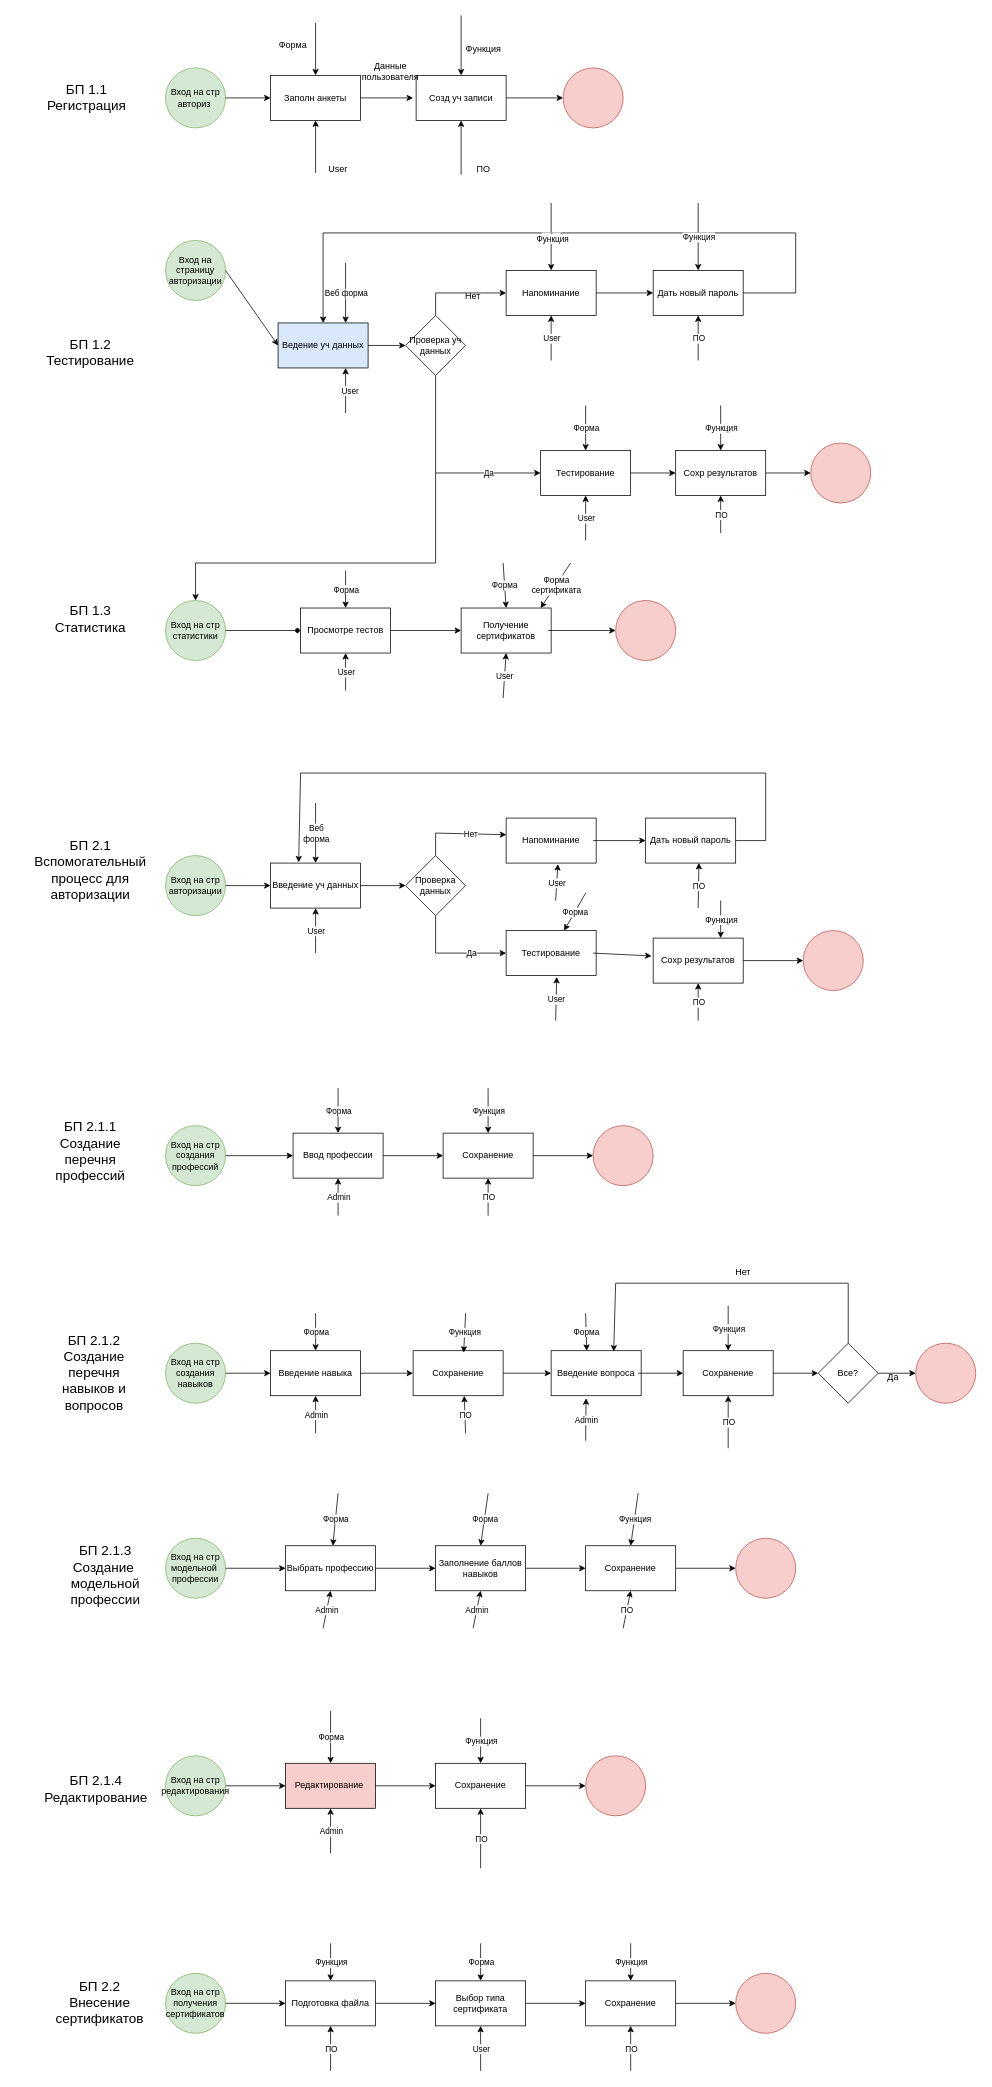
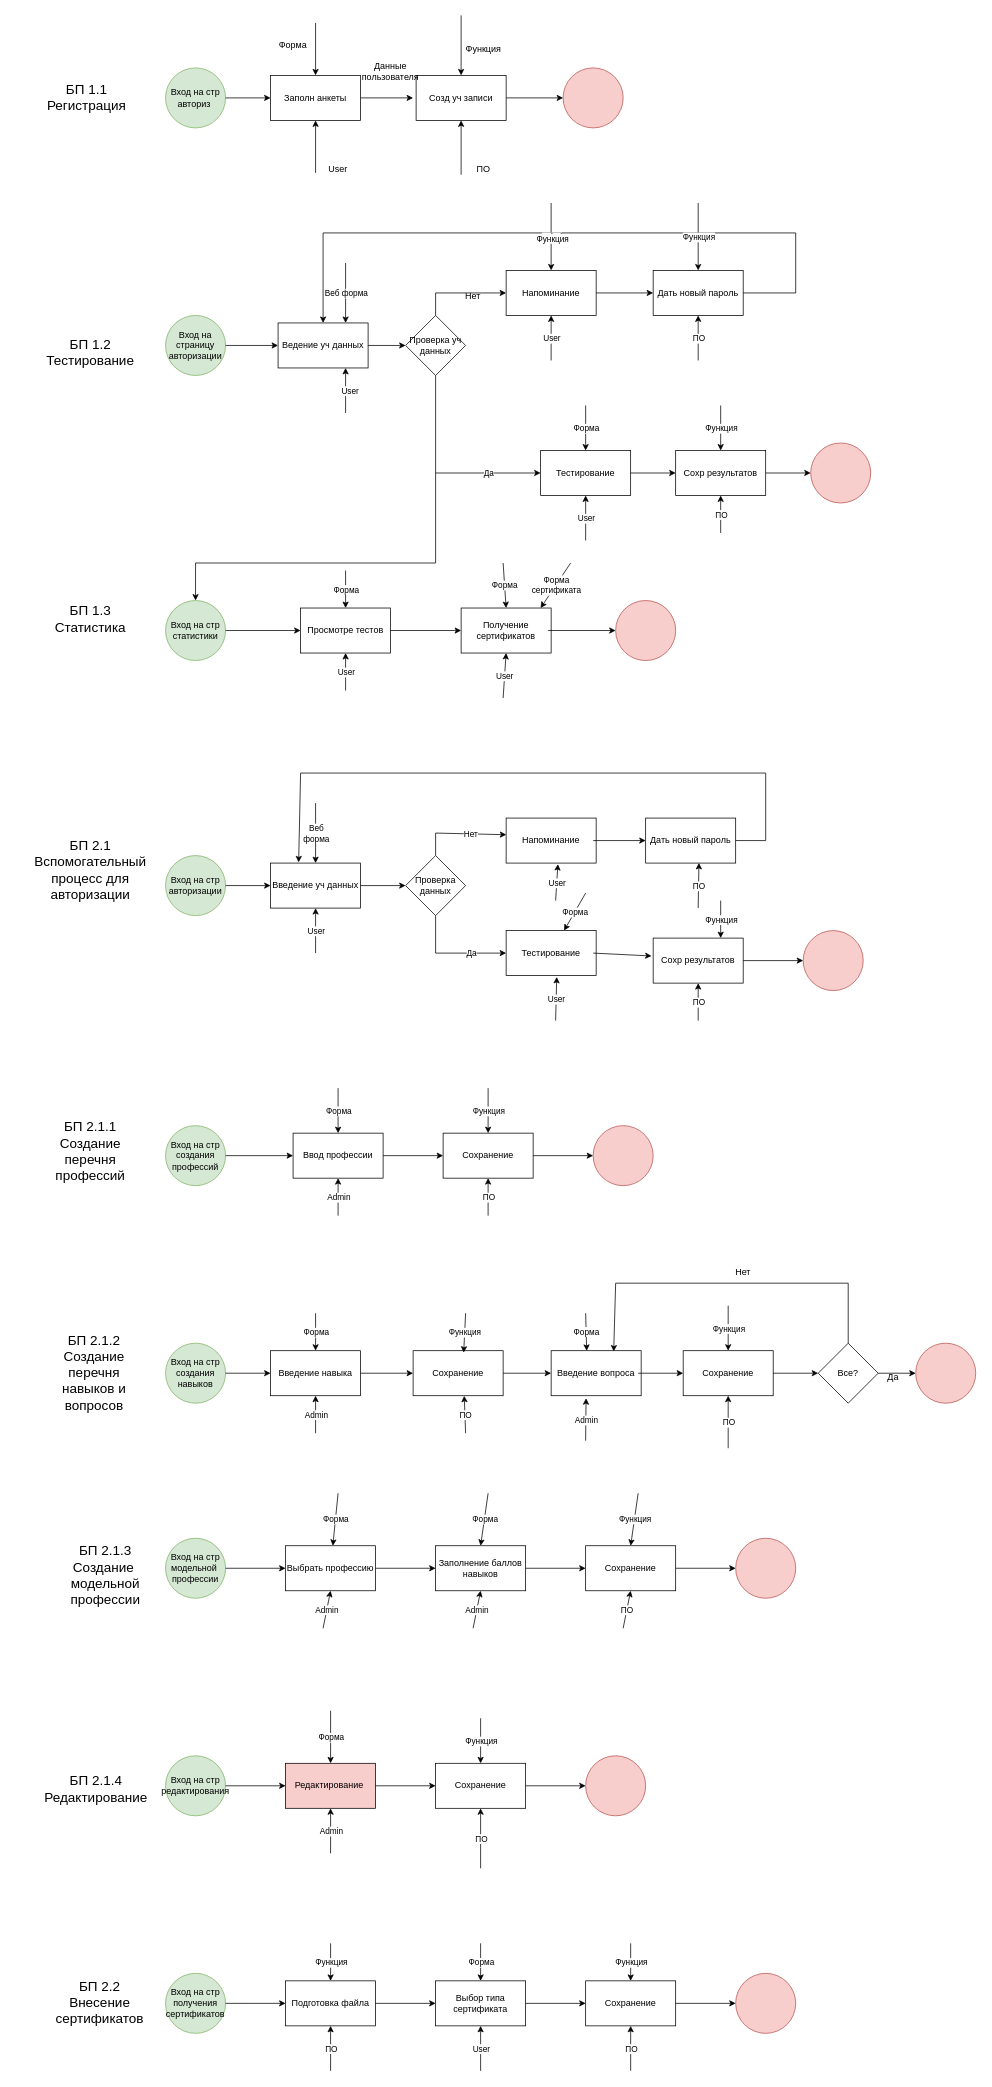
(195, 270) -> (195, 345)
(323, 345) -> (323, 345)
(293, 630) -> (294, 630)
